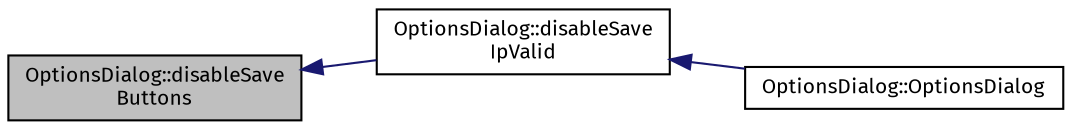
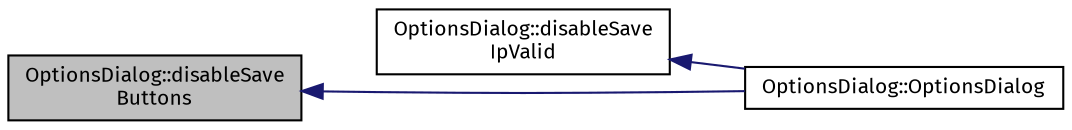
(349, 64) -> (534, 93)
